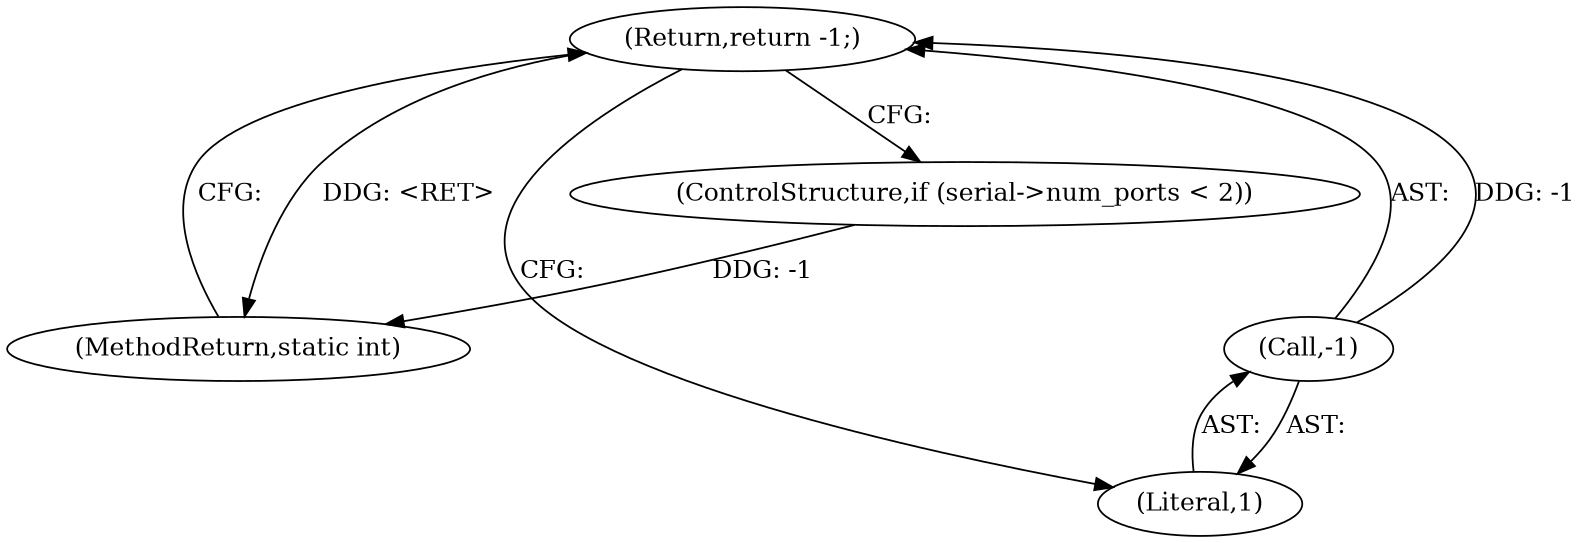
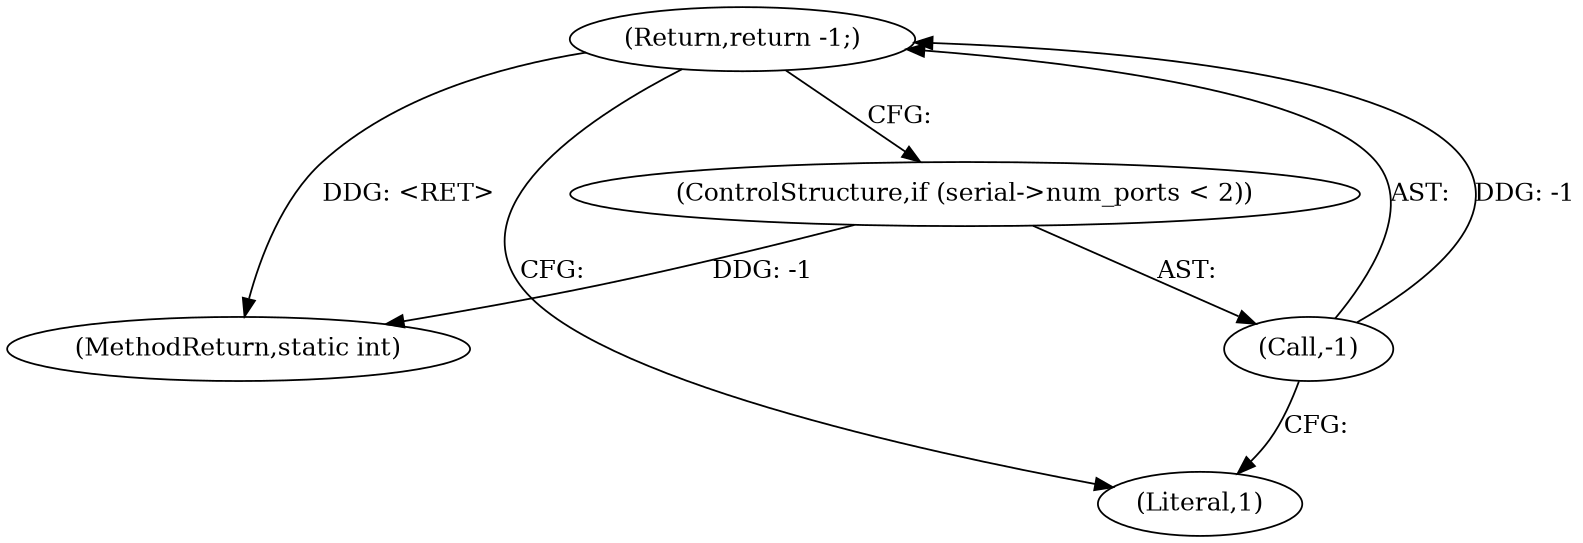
(295, 106) -> none
(1198, 420) -> (1136, 271)
(1320, 426) -> (1320, 426)
